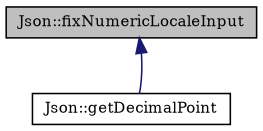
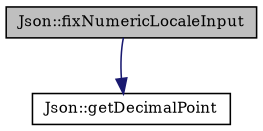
(142, 74) -> (121, 58)
